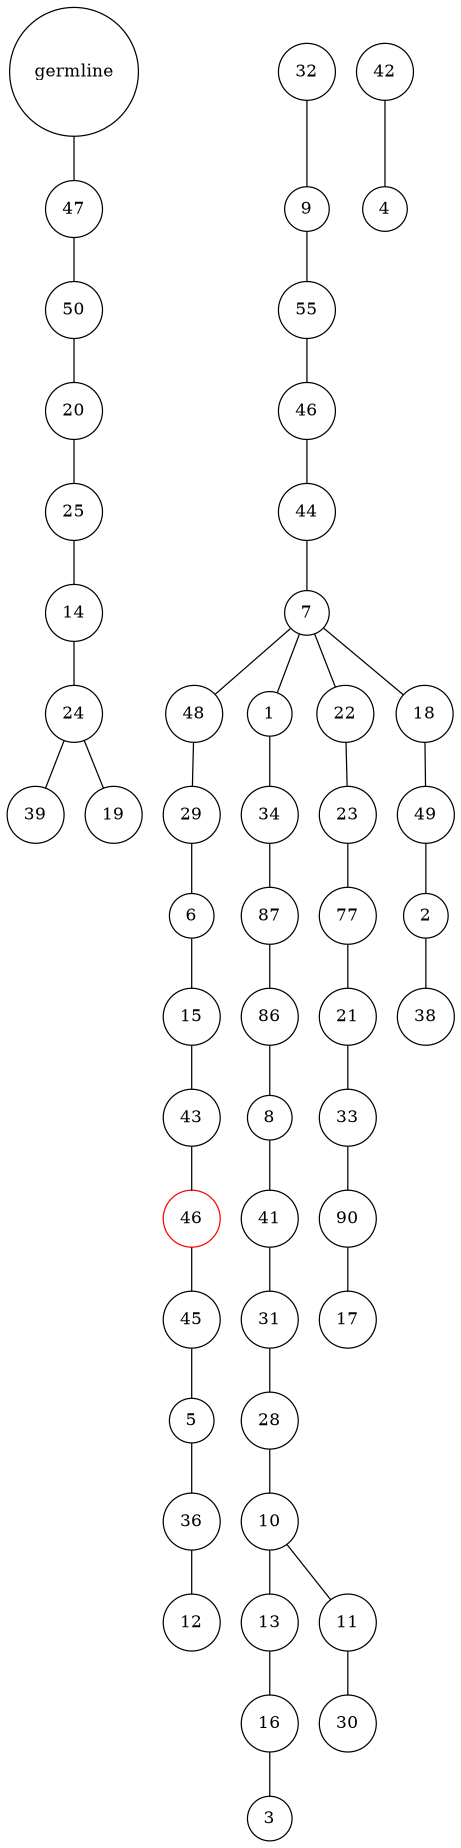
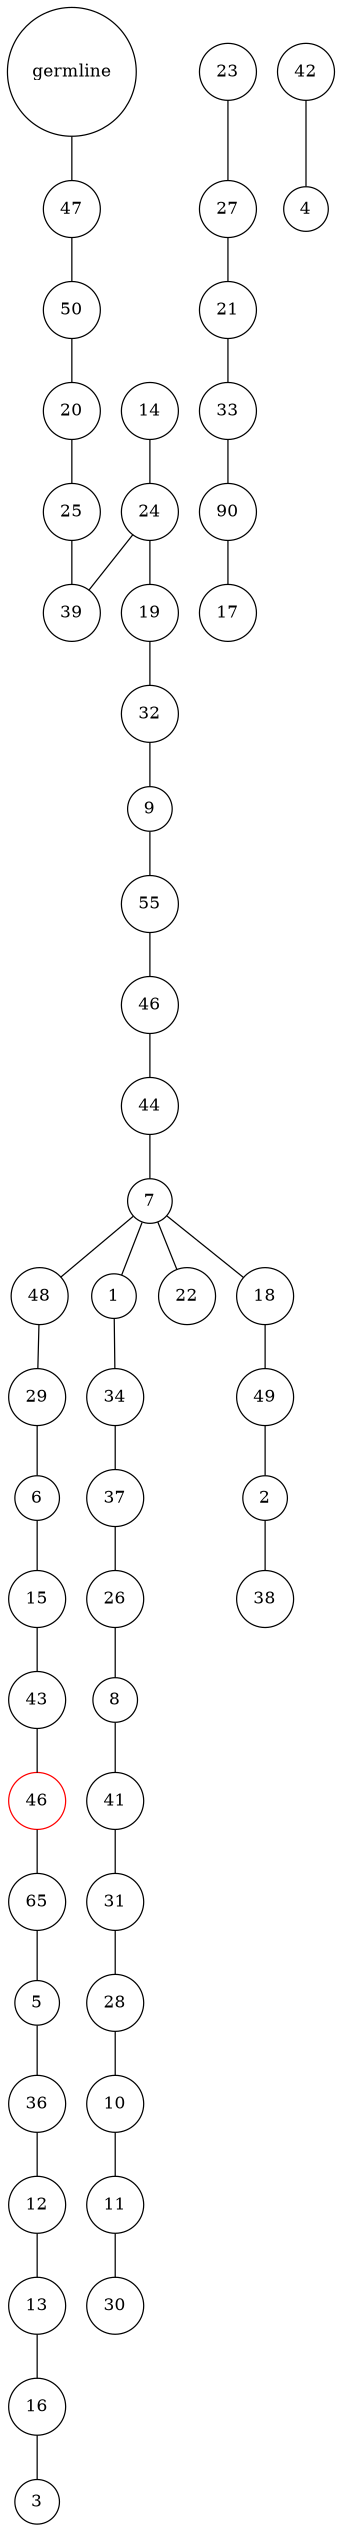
(74, 563) -> (72, 563)
none -> (150, 664)
(347, 765) -> none
(270, 916) -> (115, 1498)
(348, 916) -> (228, 209)
(270, 1017) -> (115, 1599)
(192, 1320) -> (37, 1902)
(270, 1572) -> (37, 2256)
